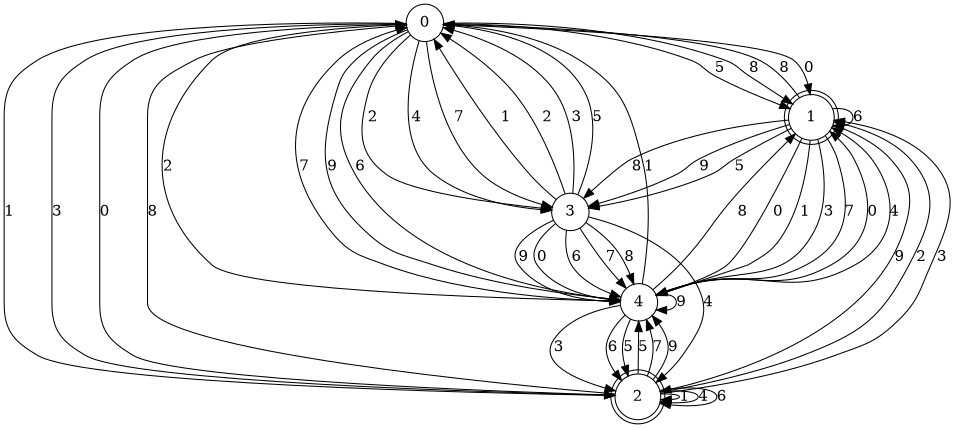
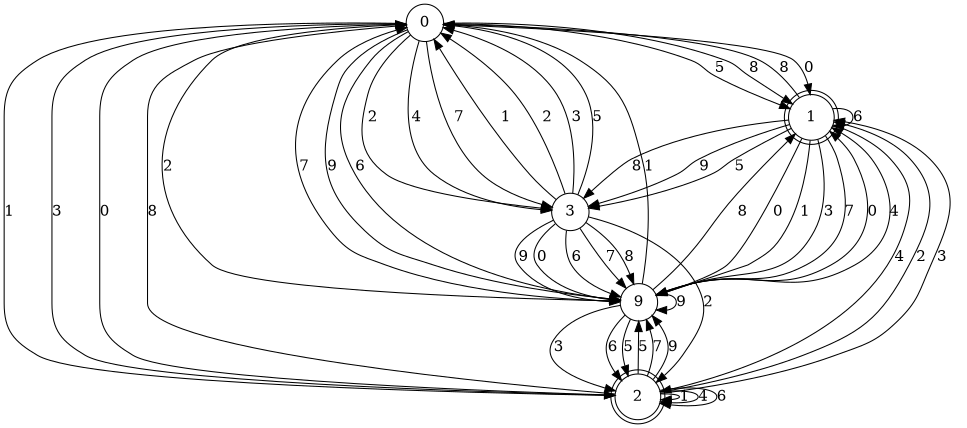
(900, 257) -> (900, 257)
(639, 302) -> (639, 302)
(709, 302) -> (709, 302)
